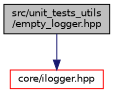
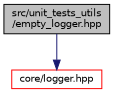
(57, 79) -> (57, 79)
